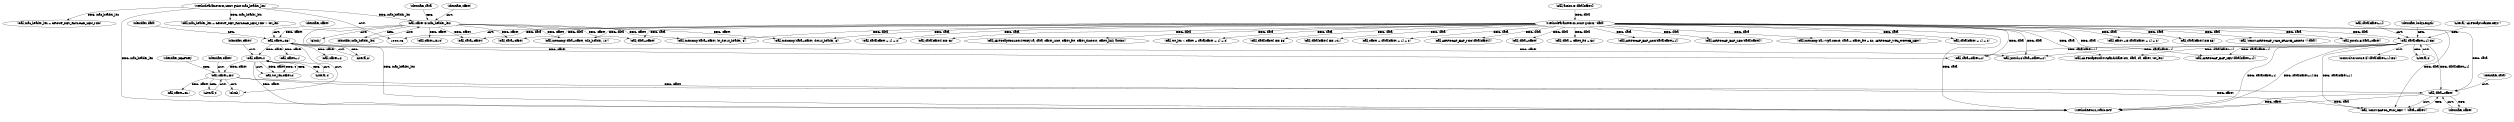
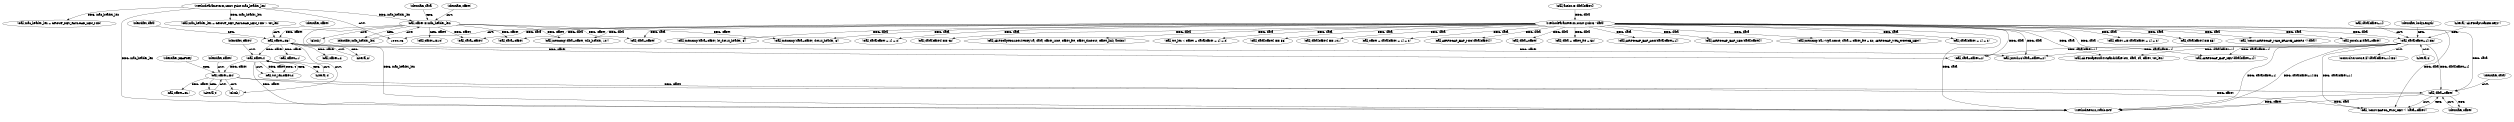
(569, 26) -> none
(438, 32) -> (438, 32)
(2413, 50) -> none
